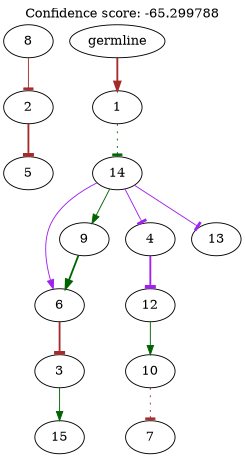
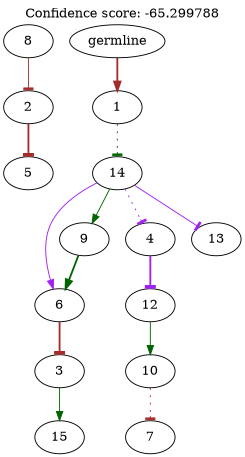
(133, 204) -> (133, 204)
